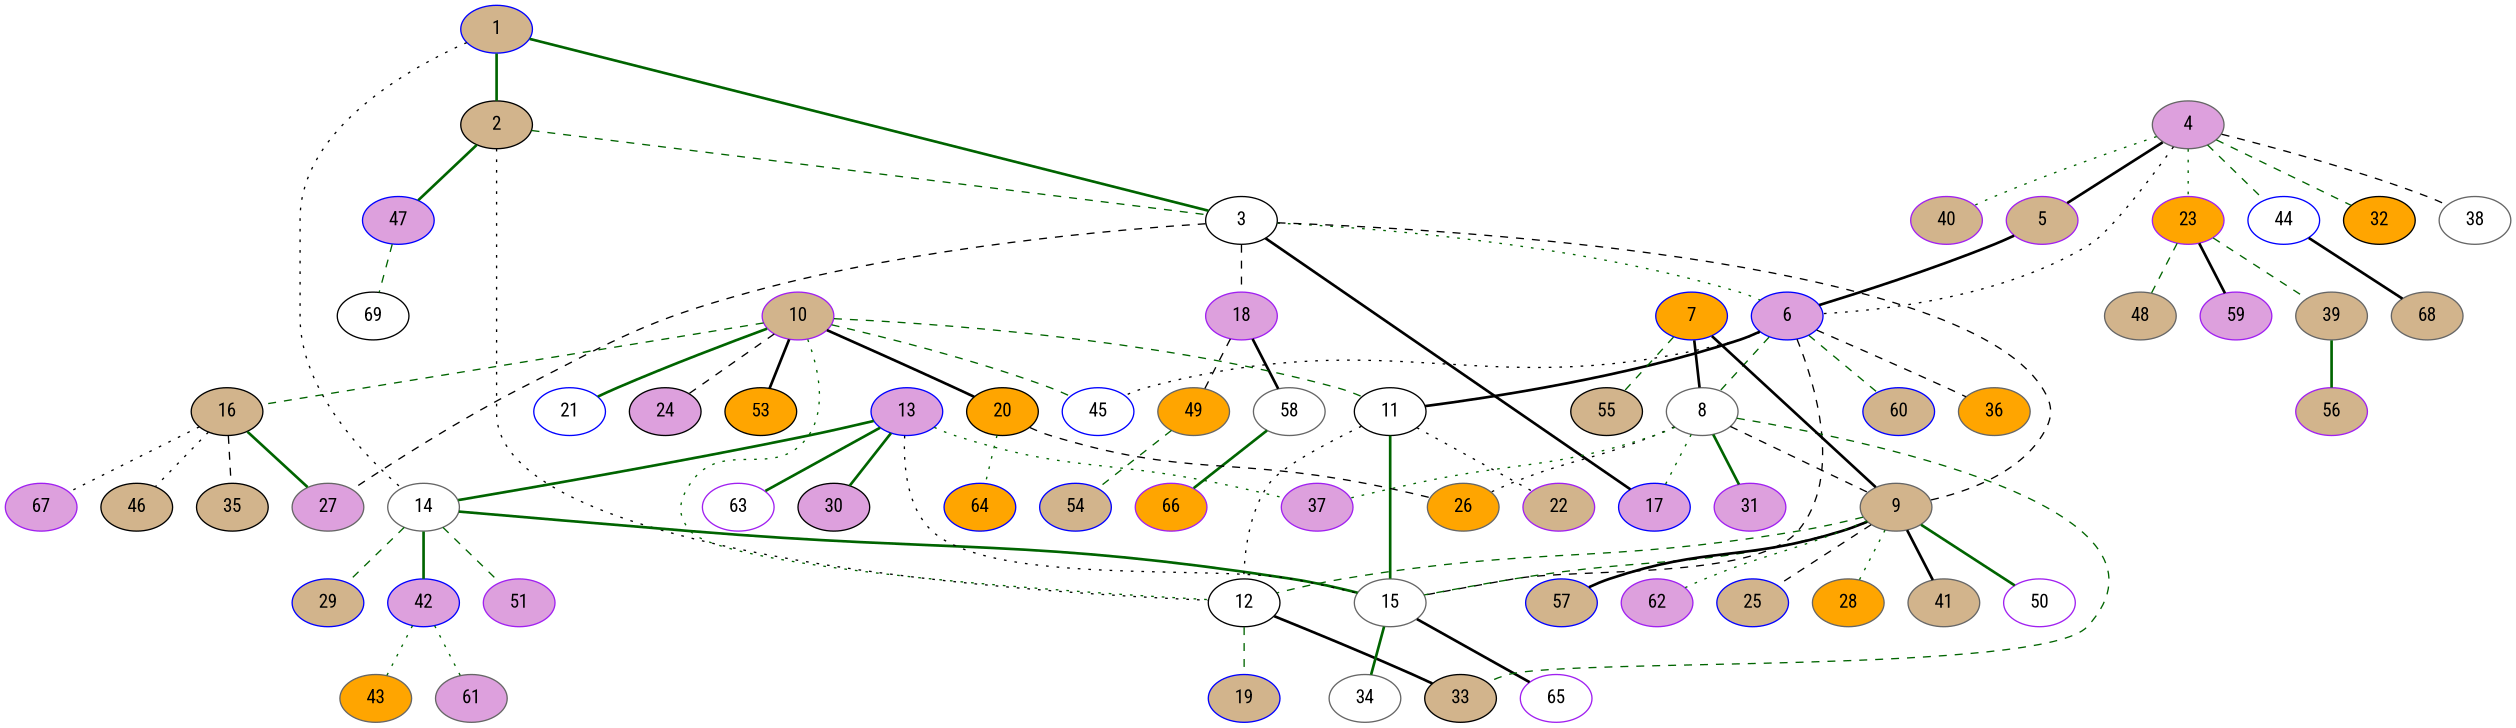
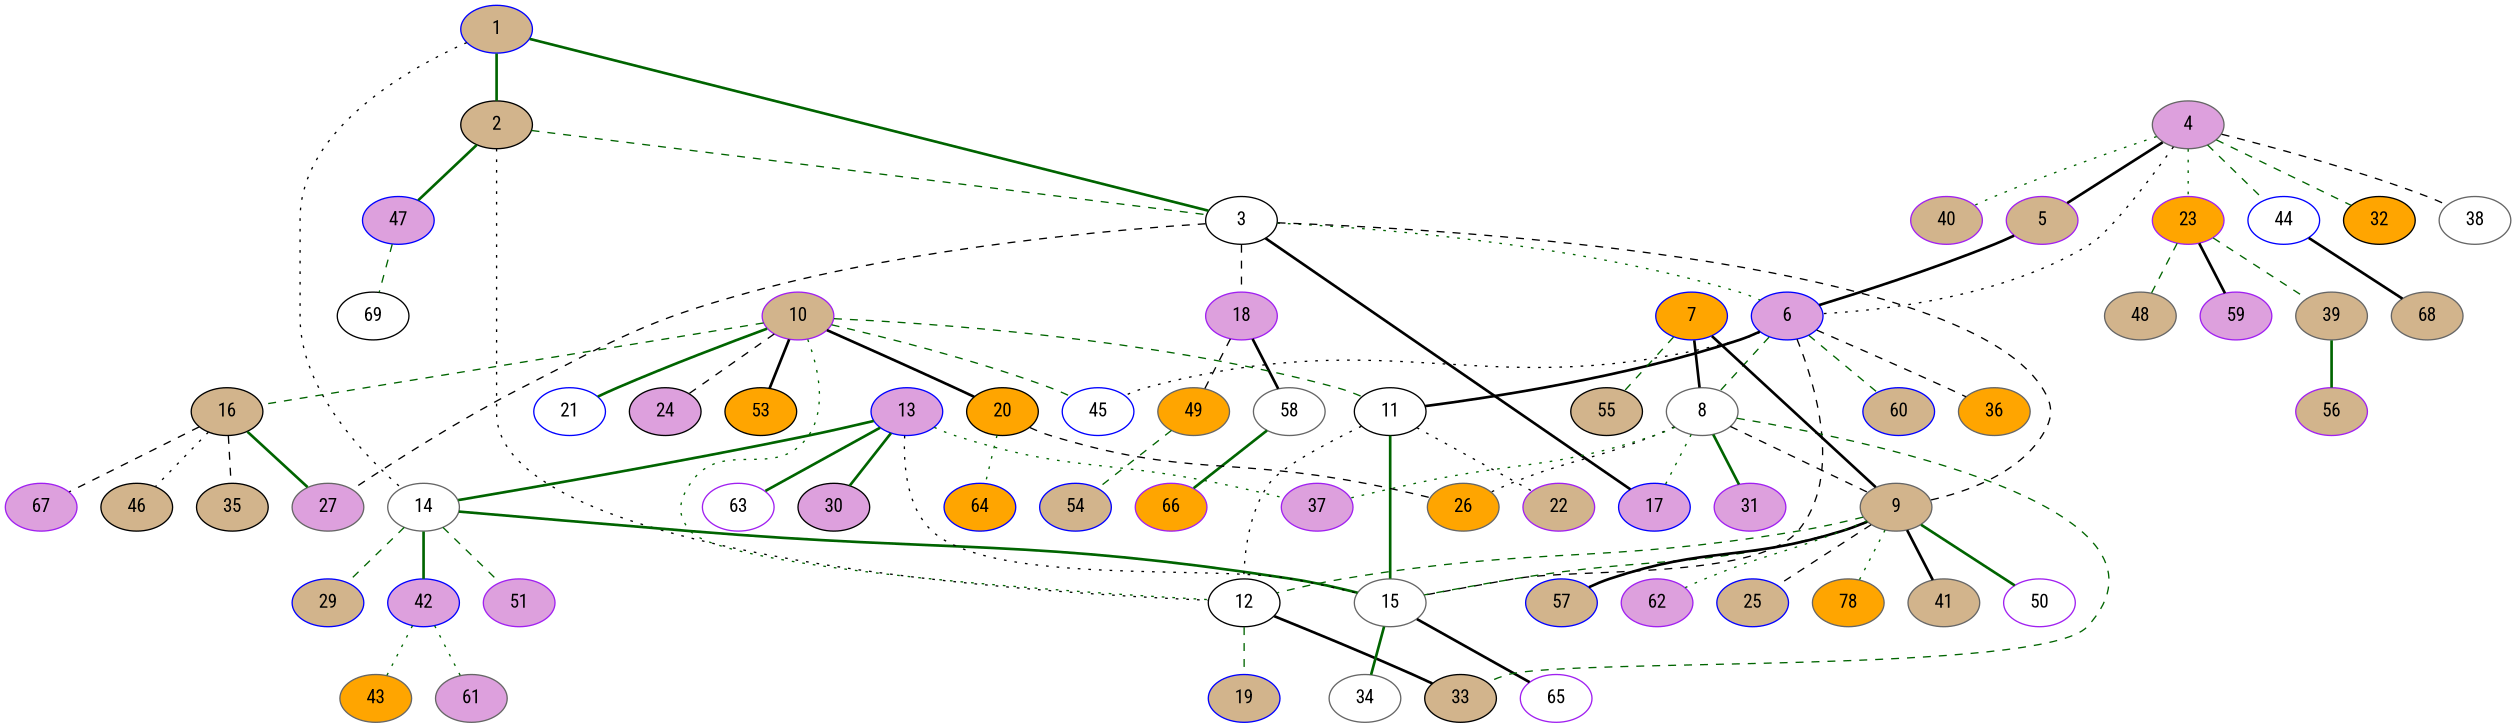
(134, 459) -> (134, 459)
(1848, 603) -> (1848, 603)
